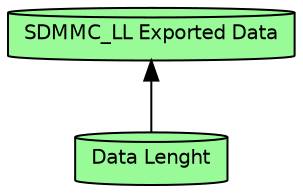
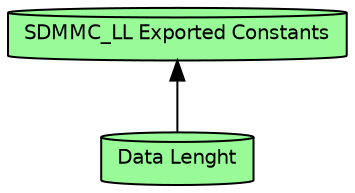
(151, 34) -> (177, 34)
